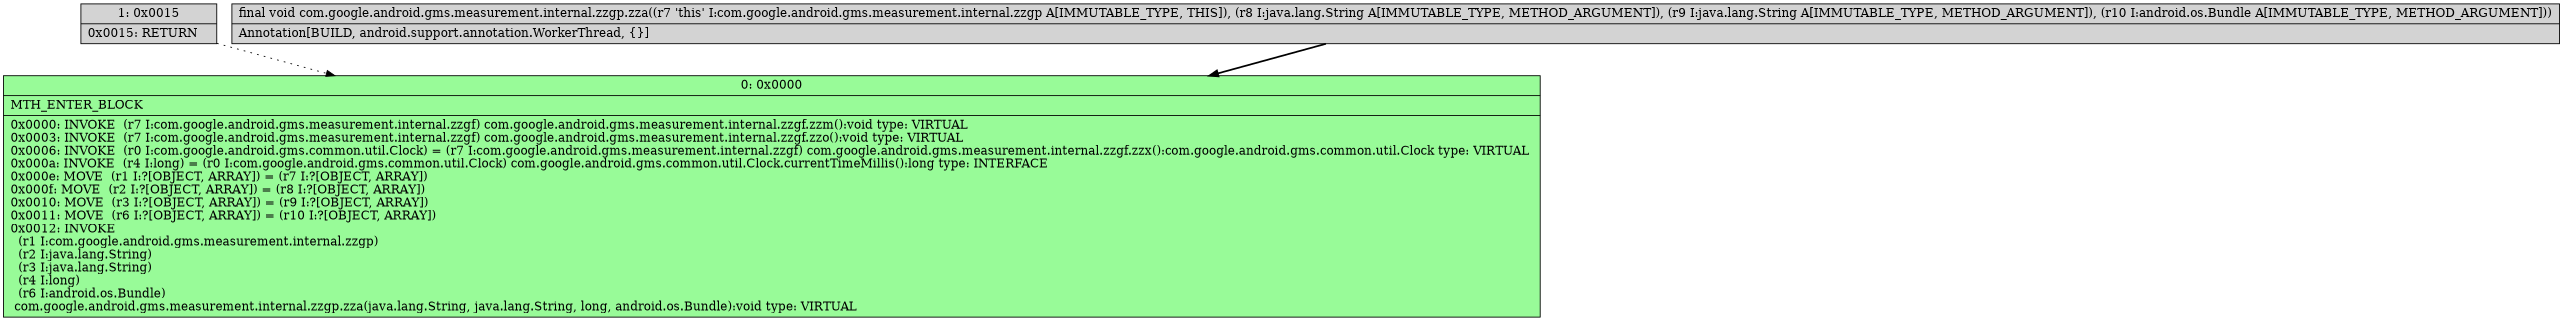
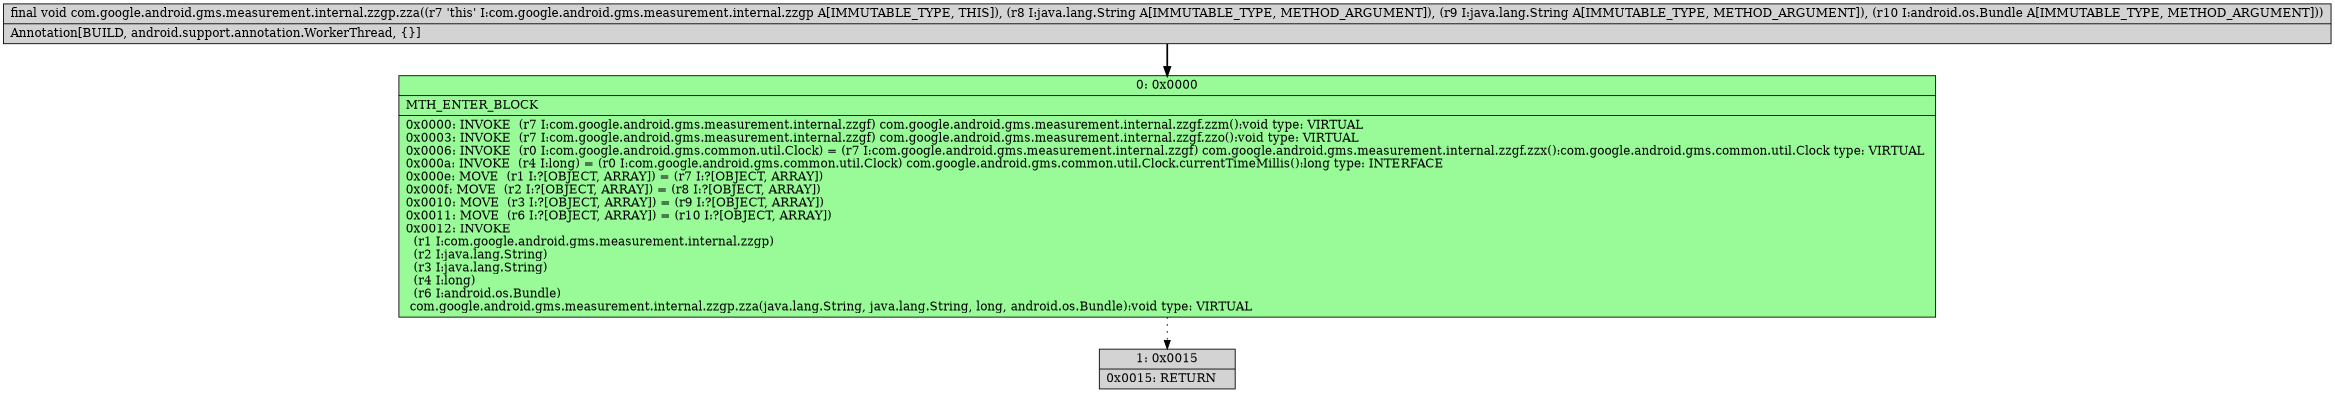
(272, 58) -> (1167, 329)
